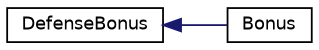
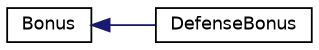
(204, 25) -> (133, 25)
